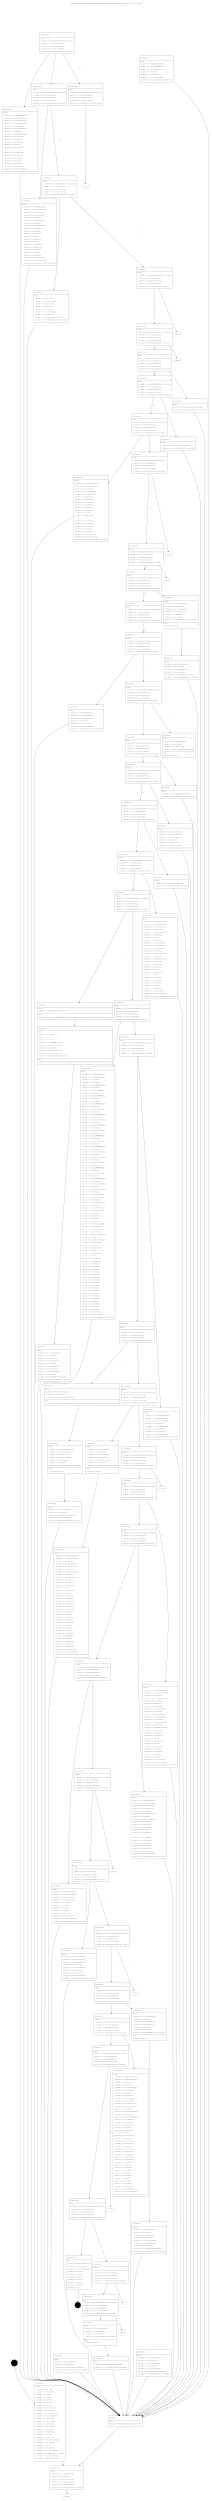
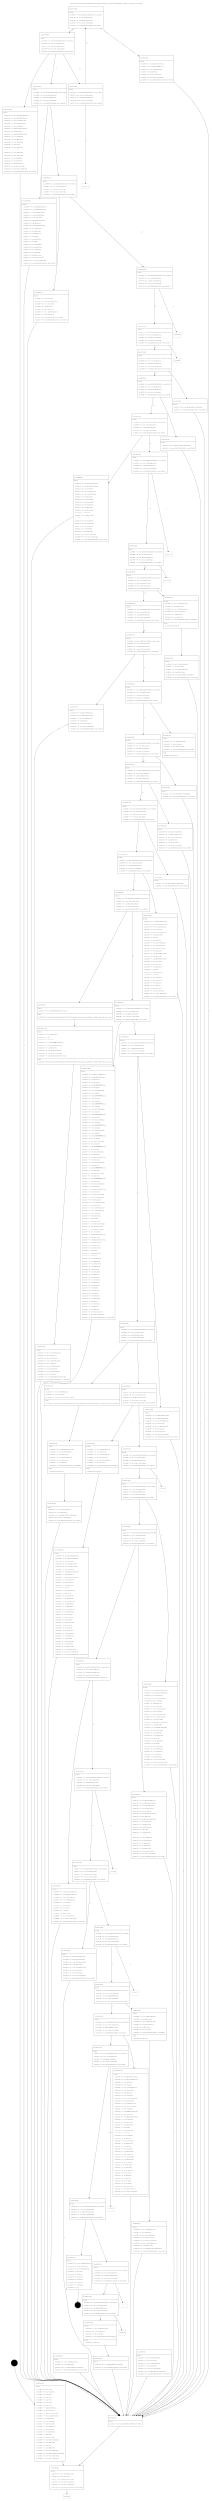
none -> (86, 17)
